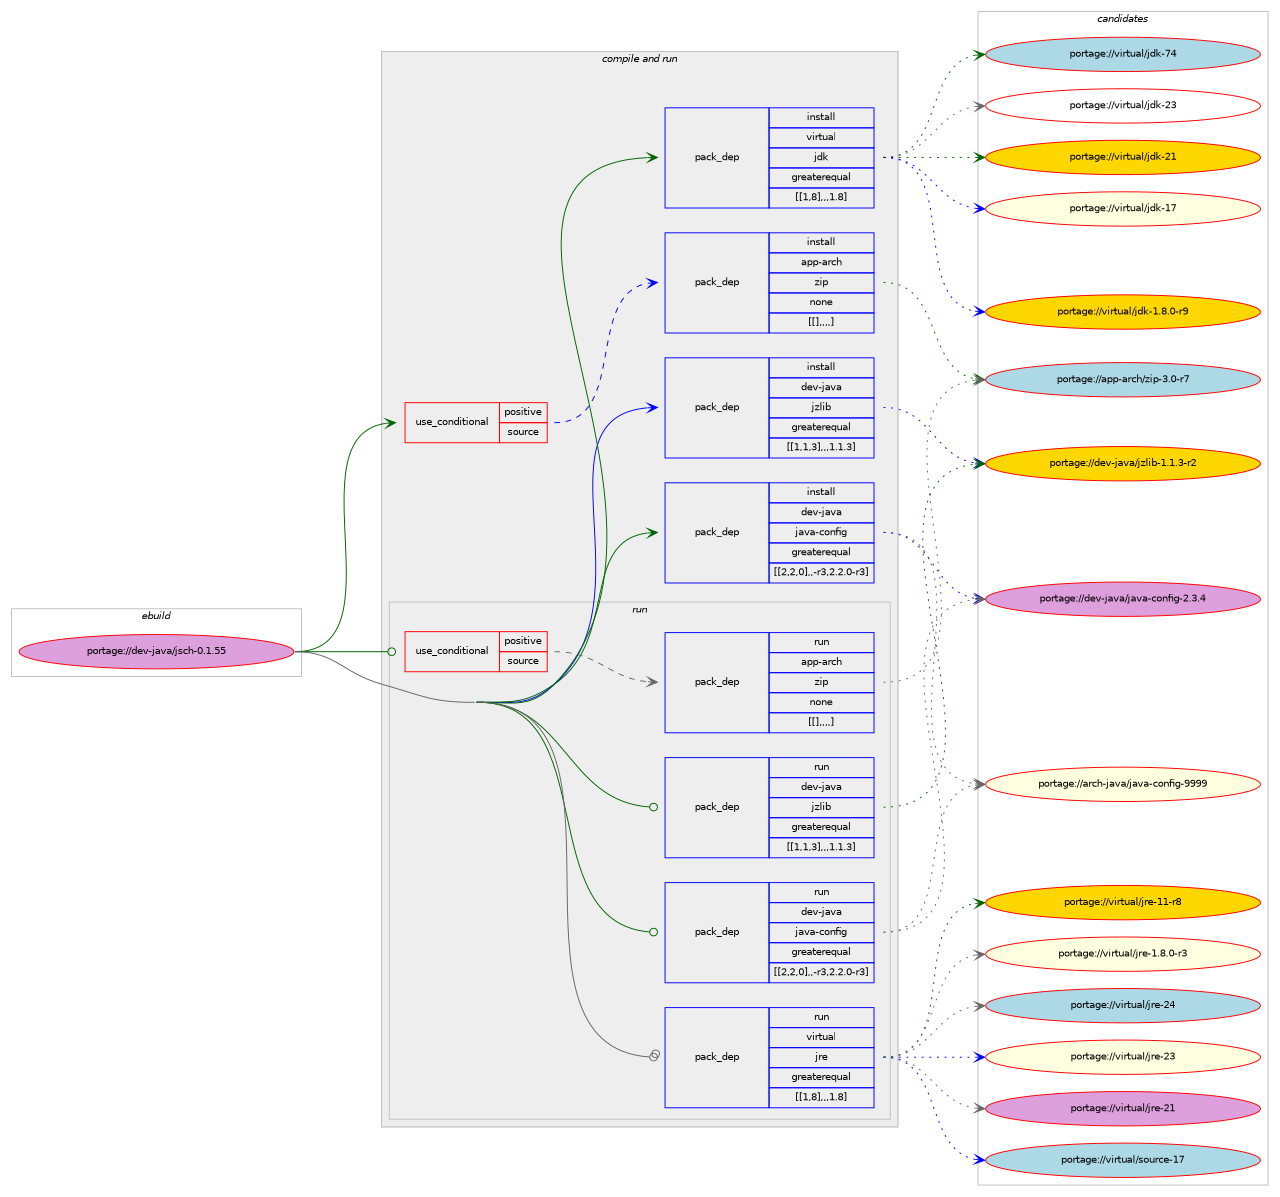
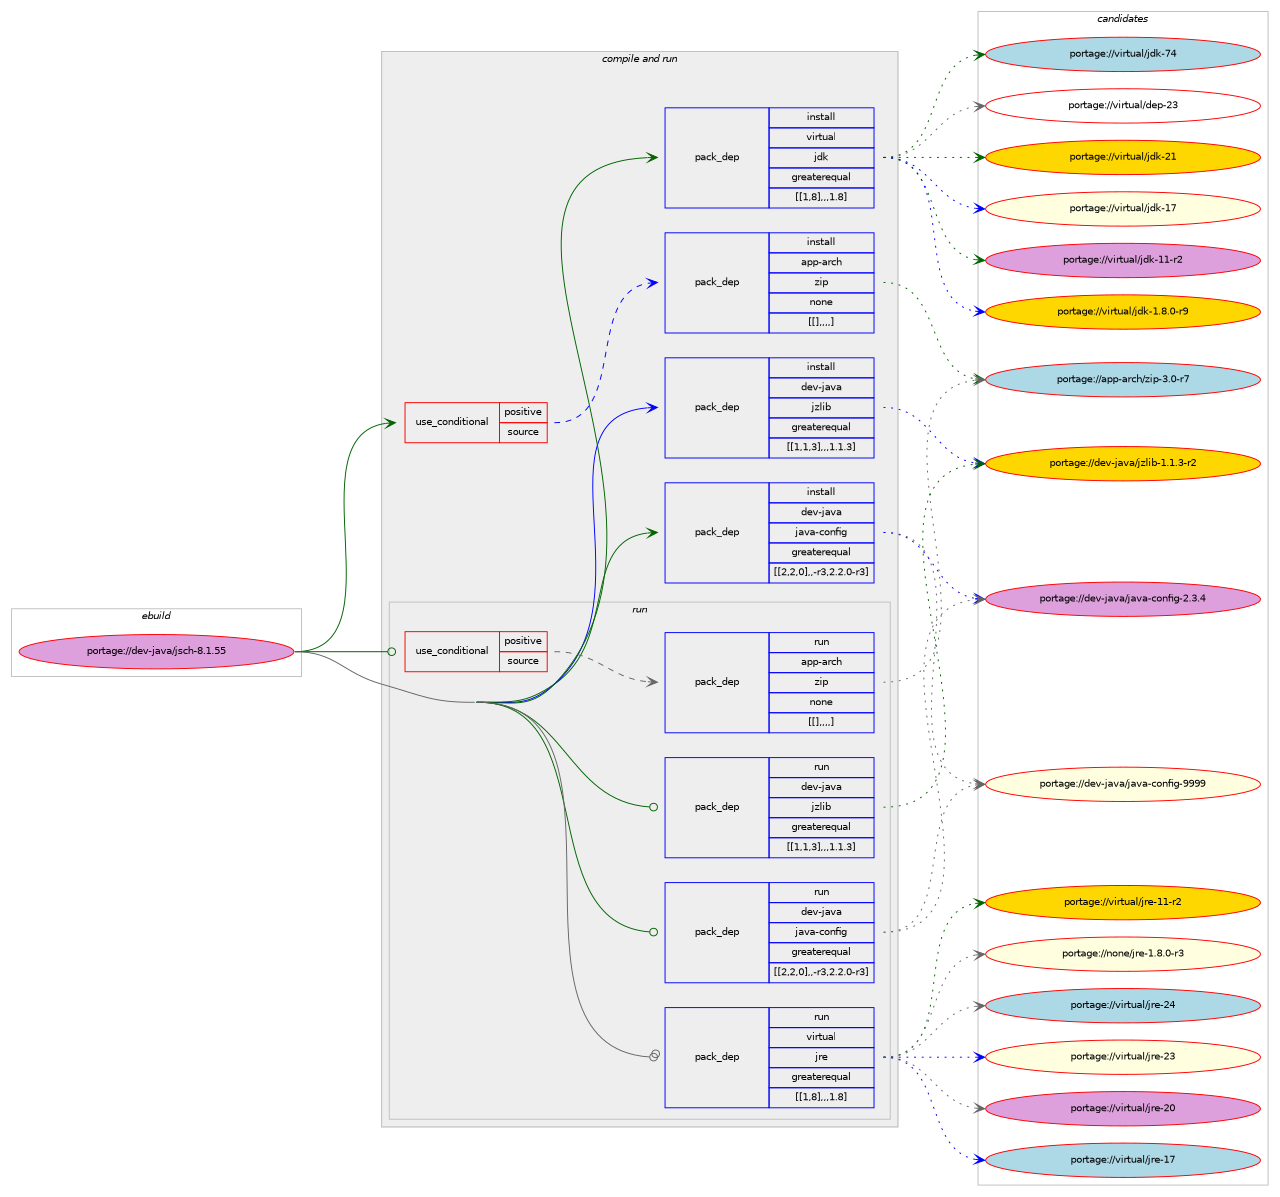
(1123, 106) -> (1123, 106)
none -> (1123, 260)
(156, 652) -> (156, 652)
(1123, 784) -> (1123, 784)
(1123, 903) -> (1123, 903)
(1123, 954) -> (1123, 954)
(1123, 1109) -> (1123, 1109)
(1123, 1160) -> (1123, 1160)
